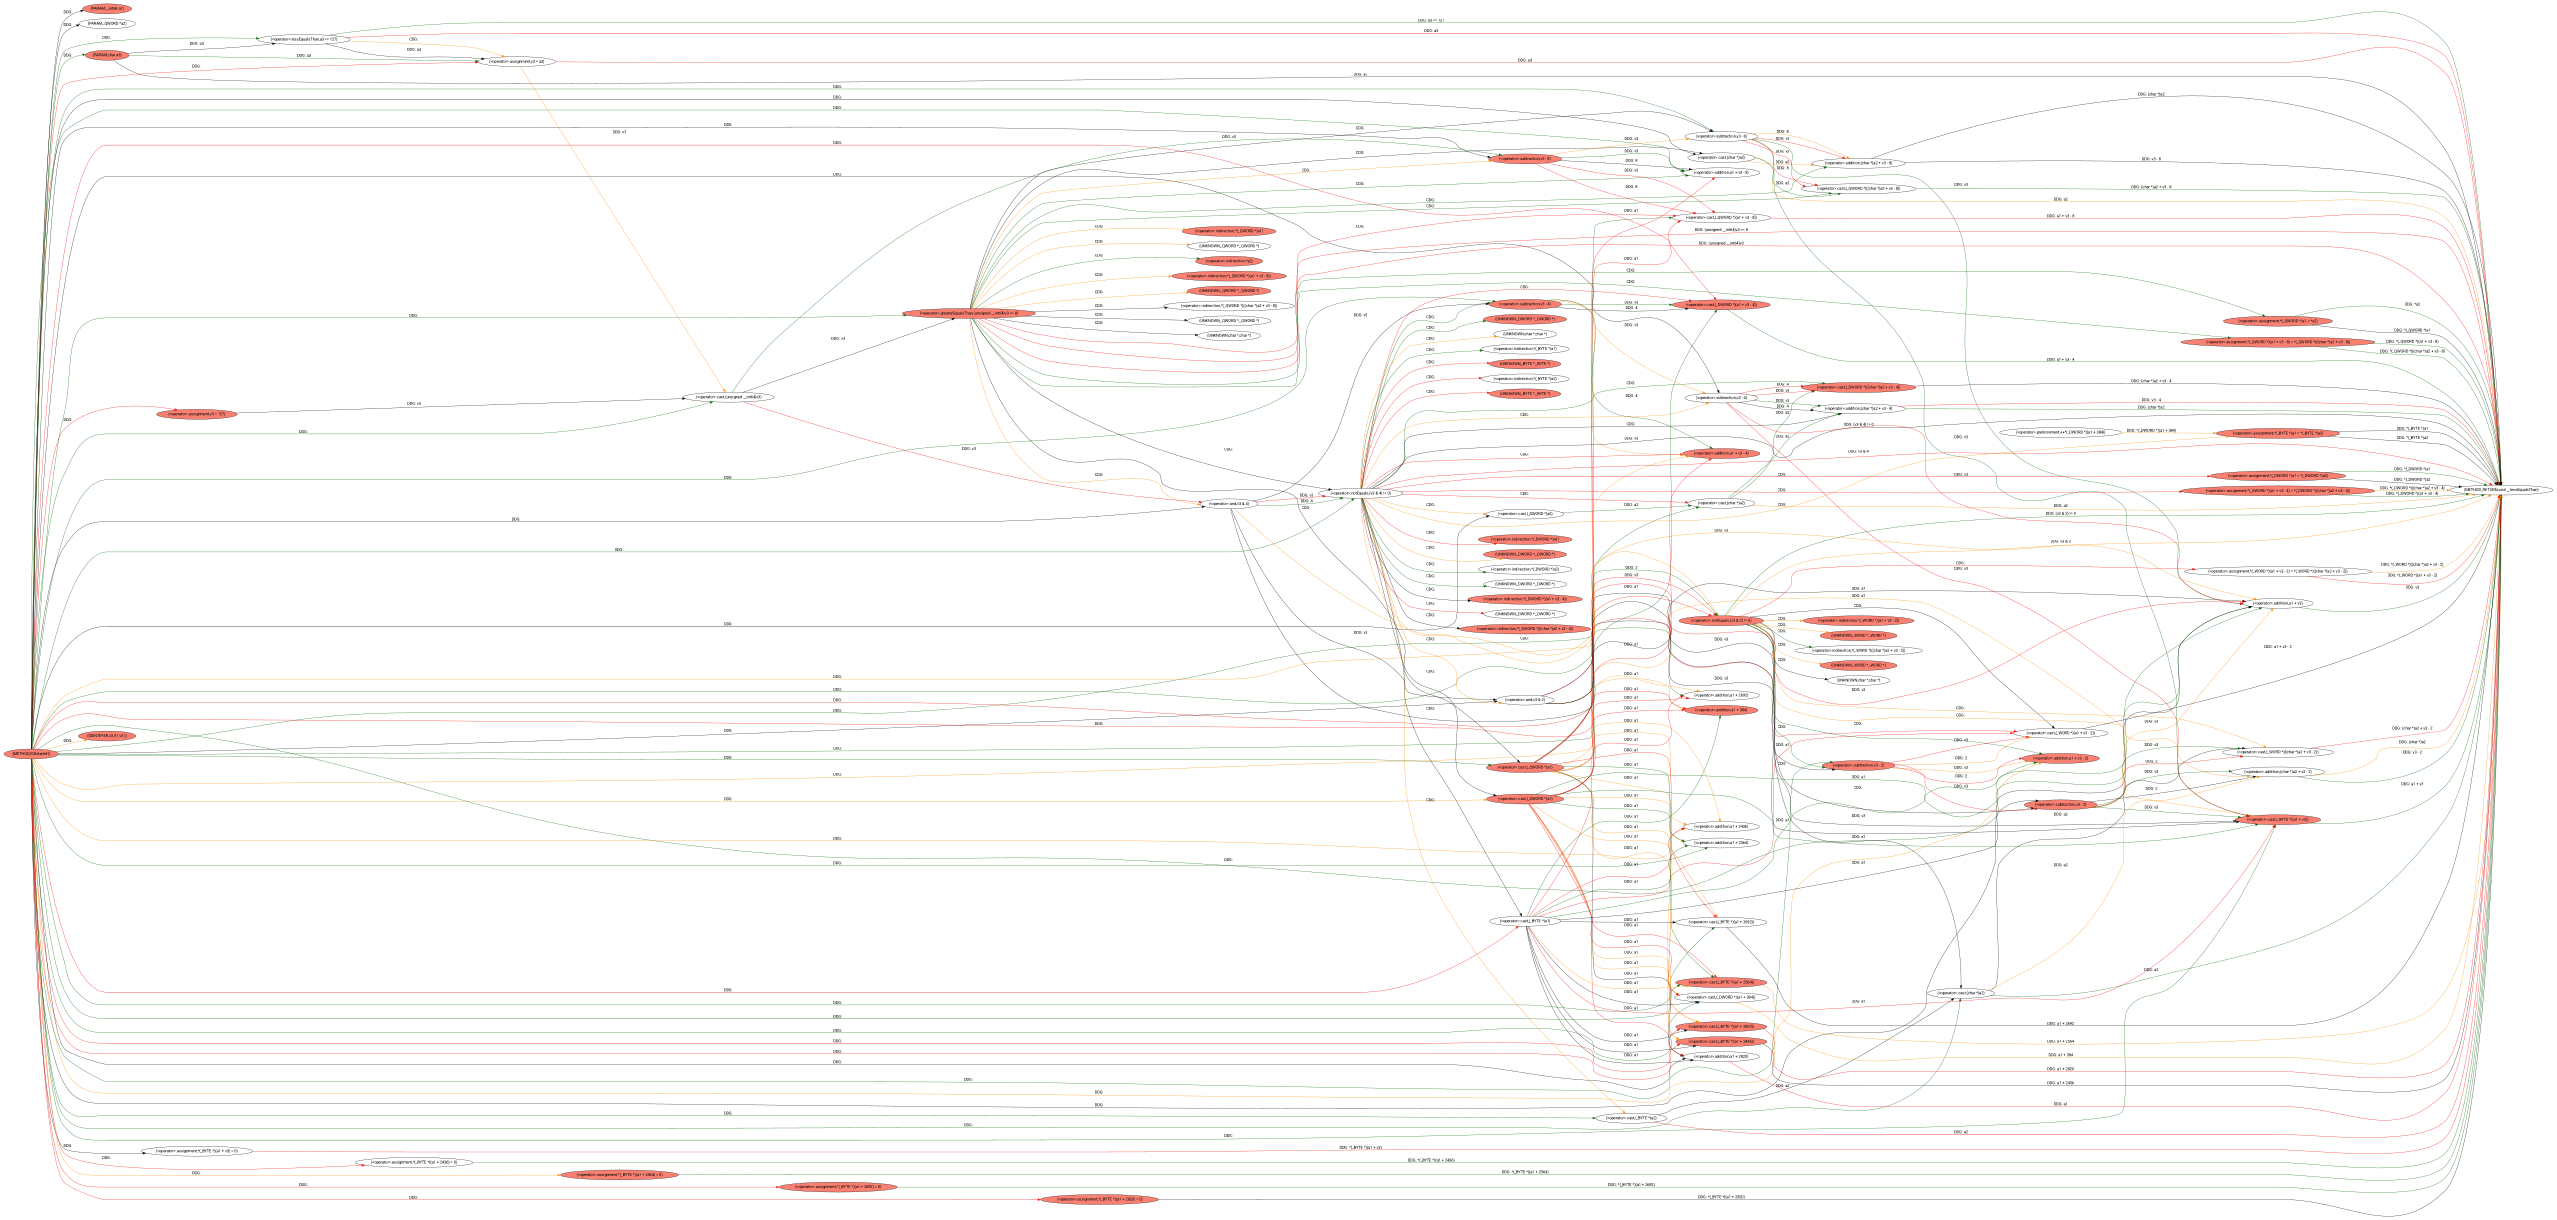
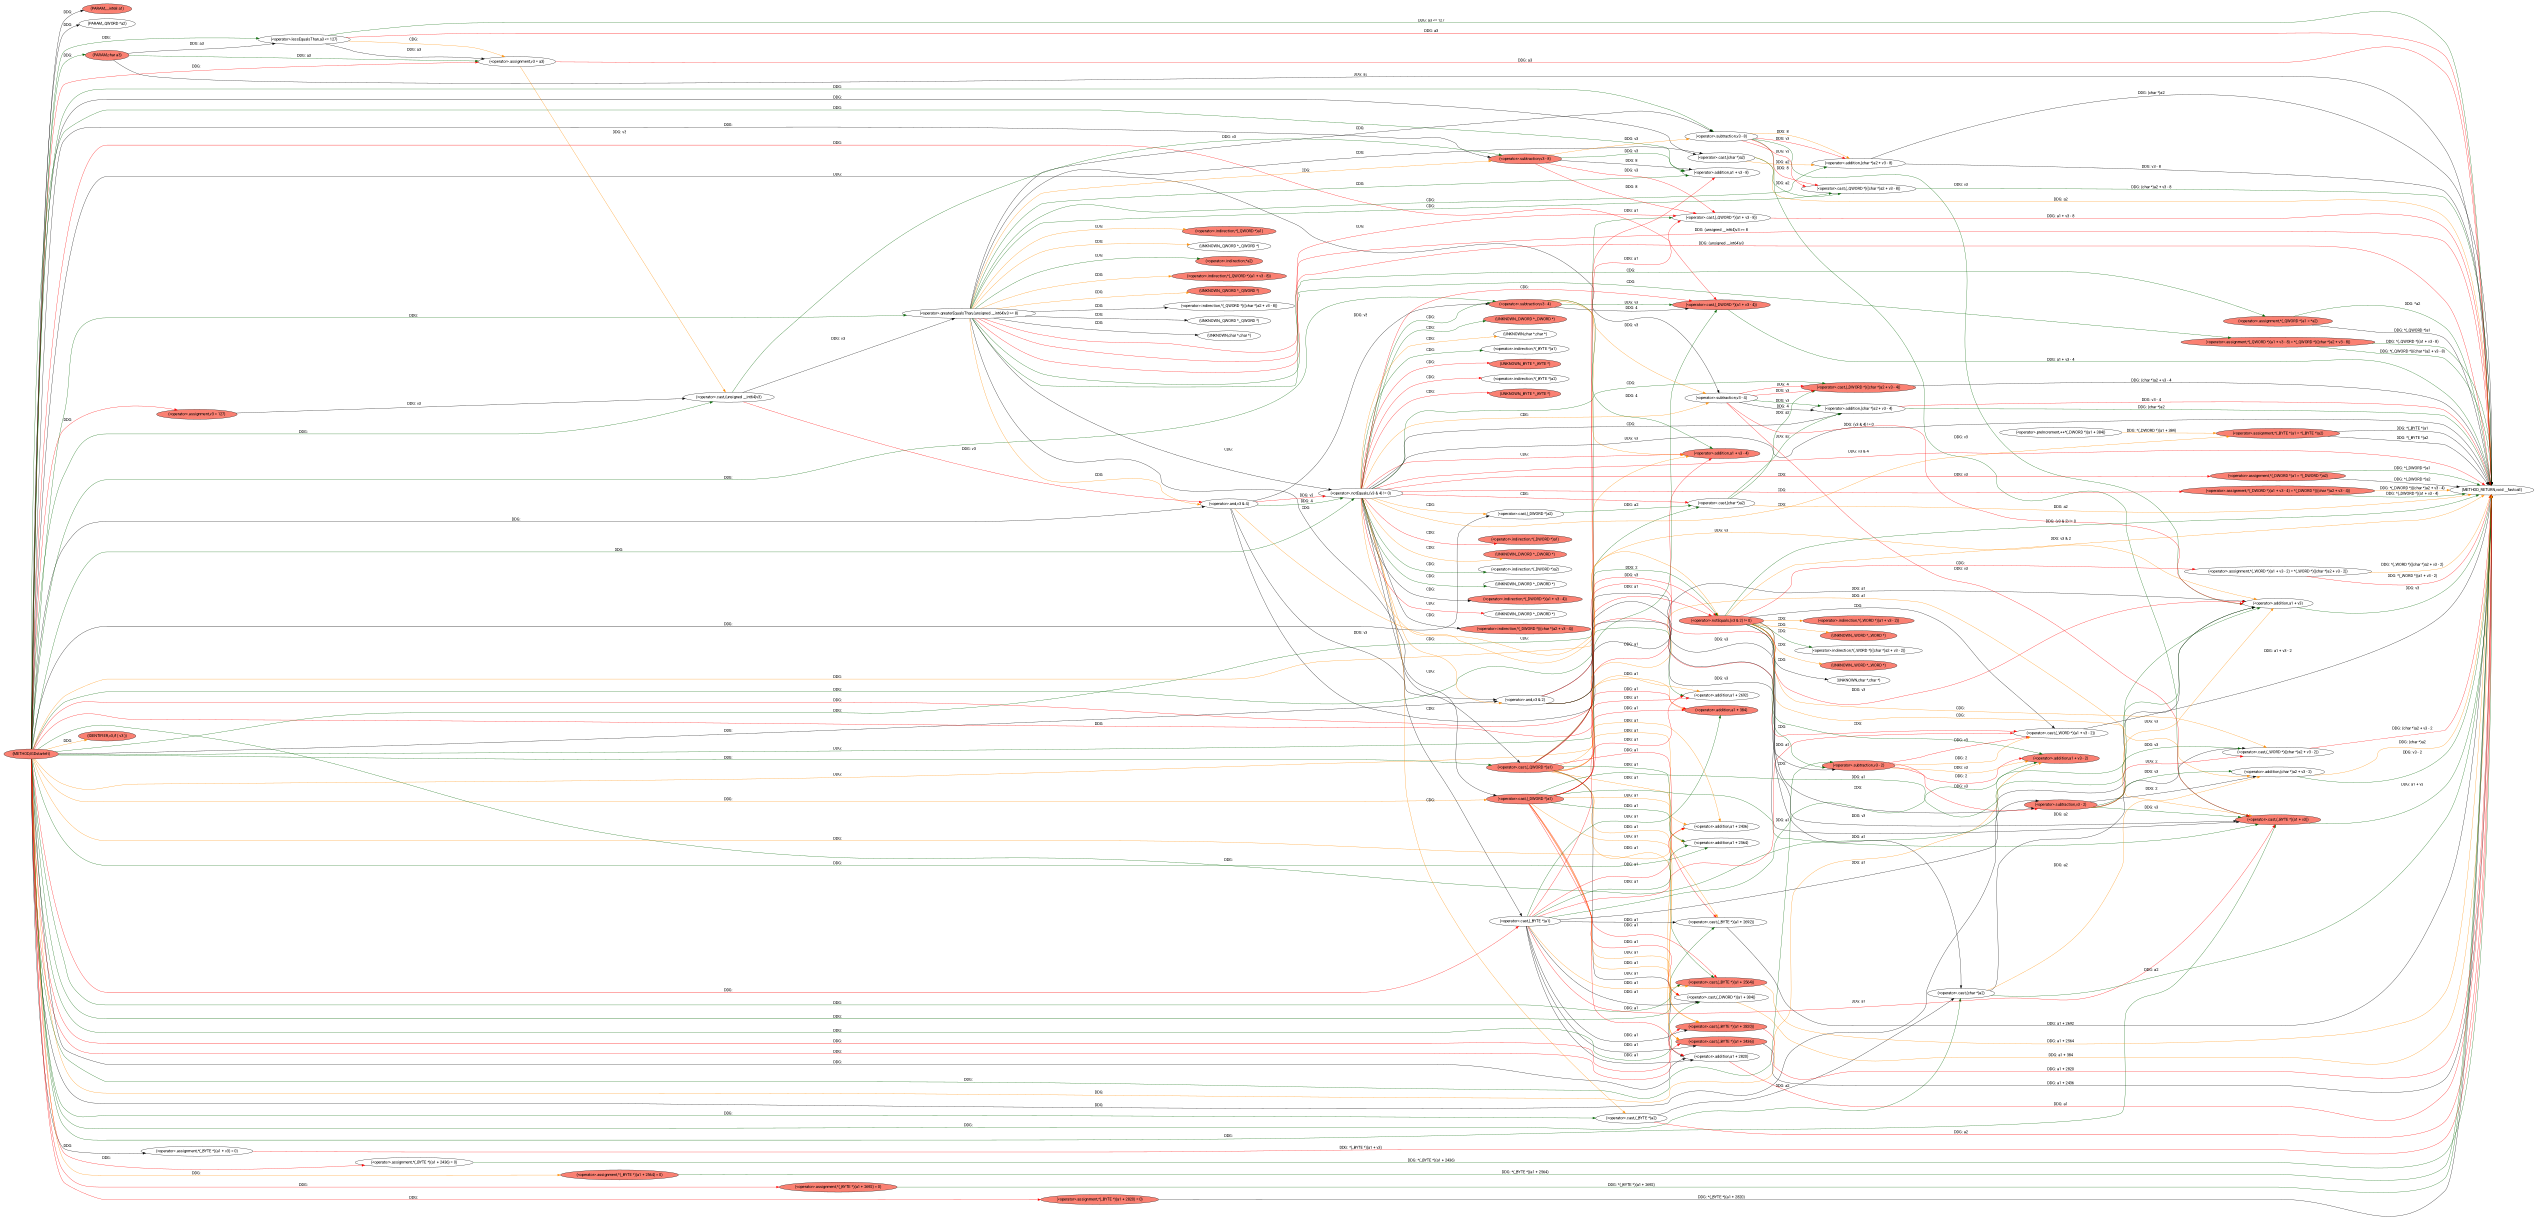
(969, 313) -> (969, 313)
(2501, 490) -> (2492, 490)
